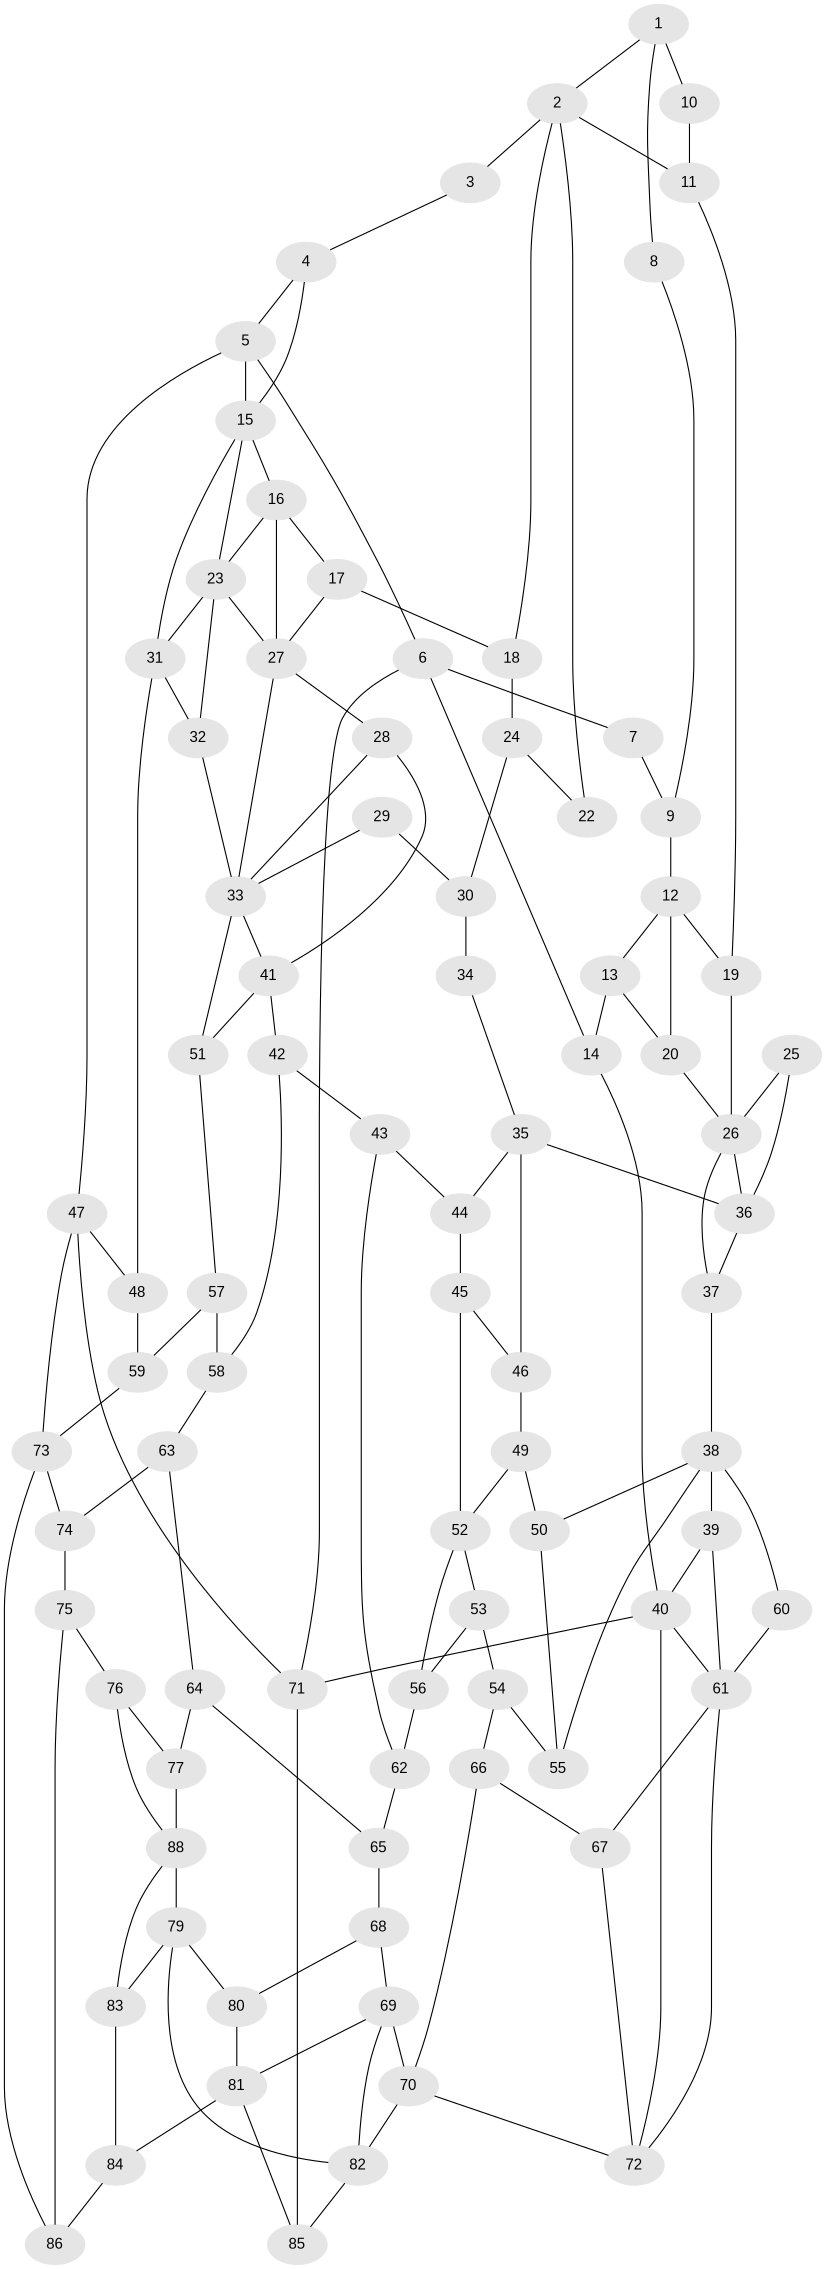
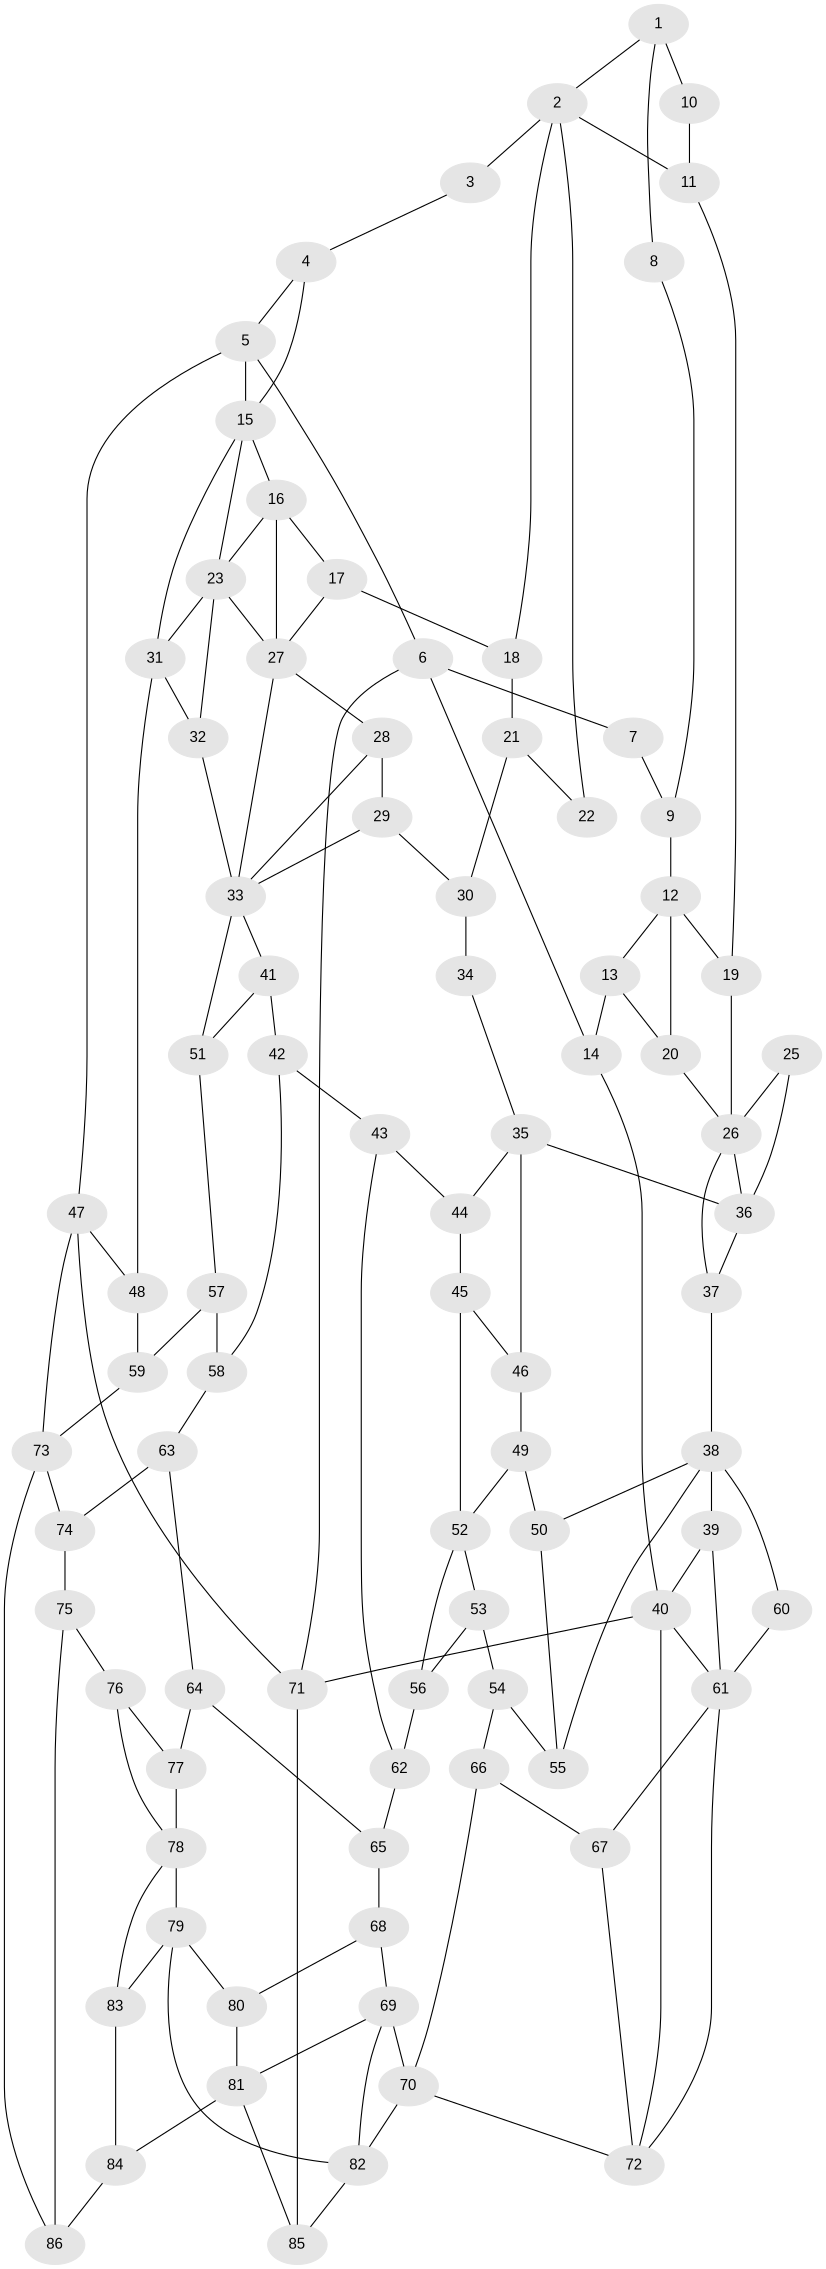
(512, 738) -> (512, 738)
(397, 877) -> (382, 778)
(176, 1848) -> (176, 1848)
